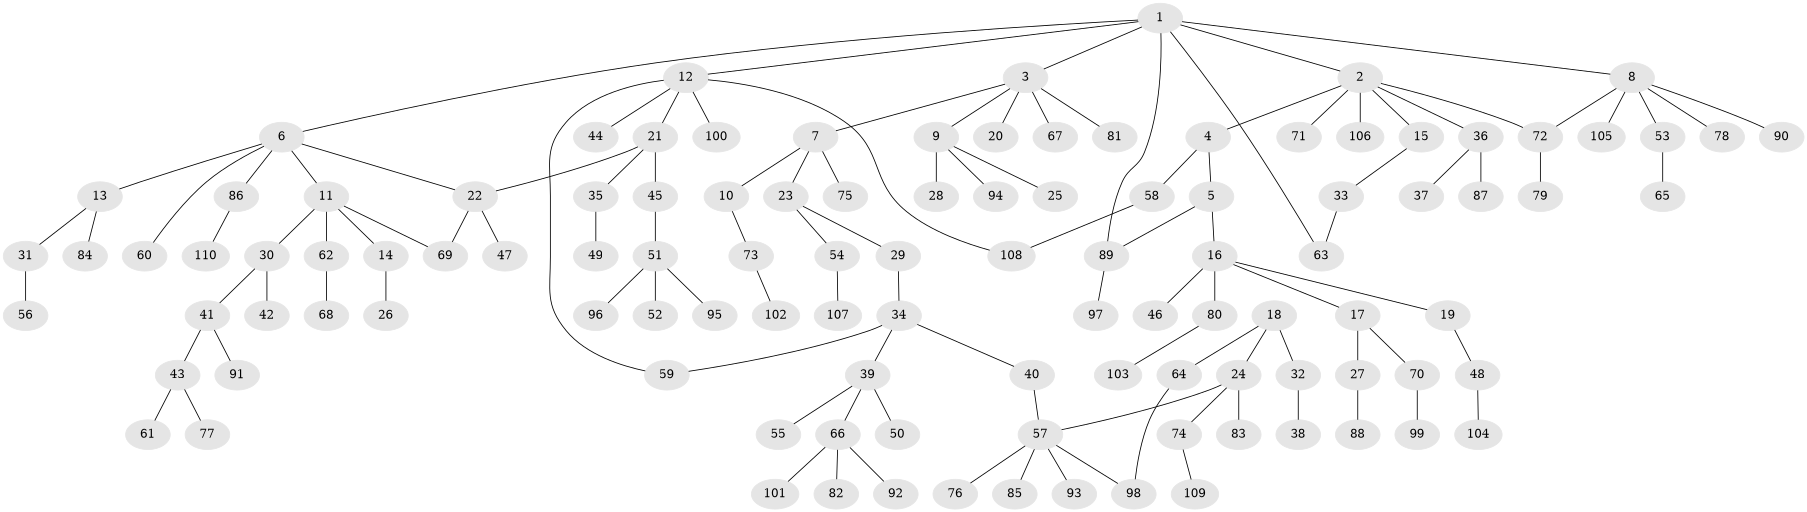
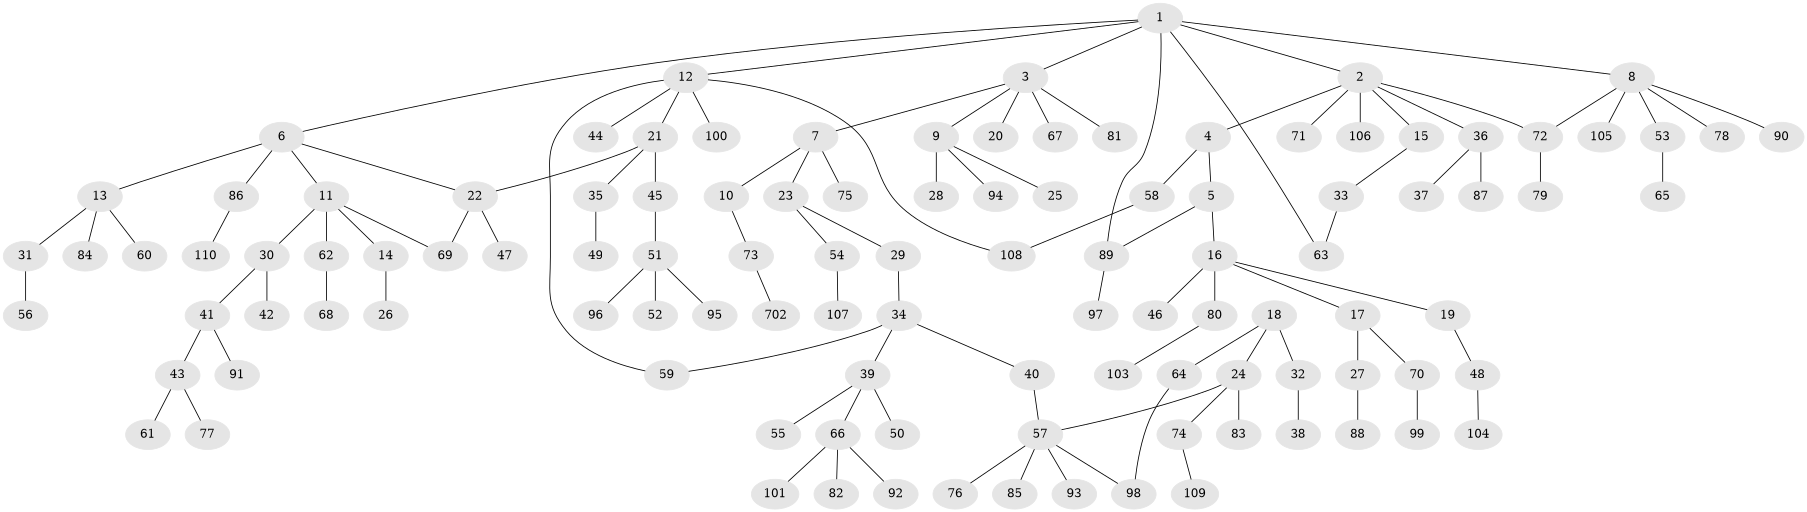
(202, 186) -> (122, 226)
(776, 316) -> (776, 316)
